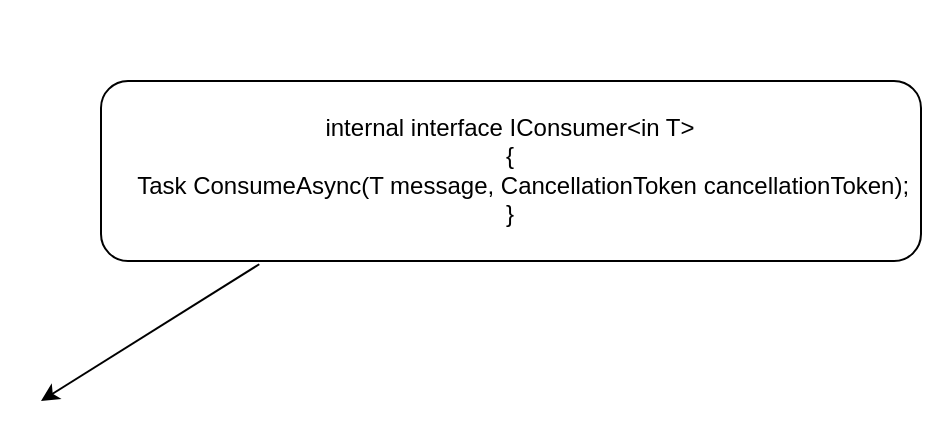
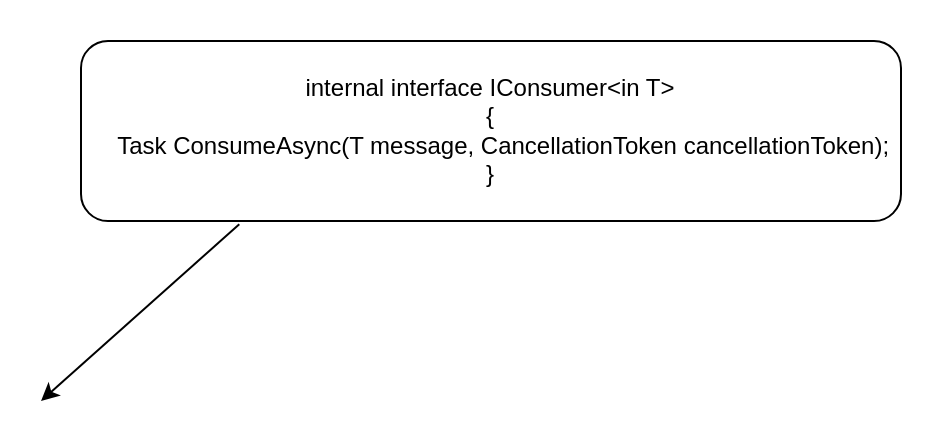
(511, 171) -> (491, 131)
